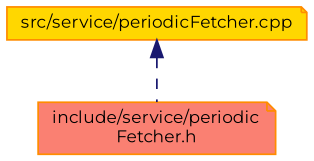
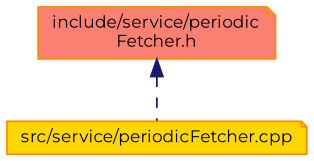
(157, 80) -> (157, 99)
